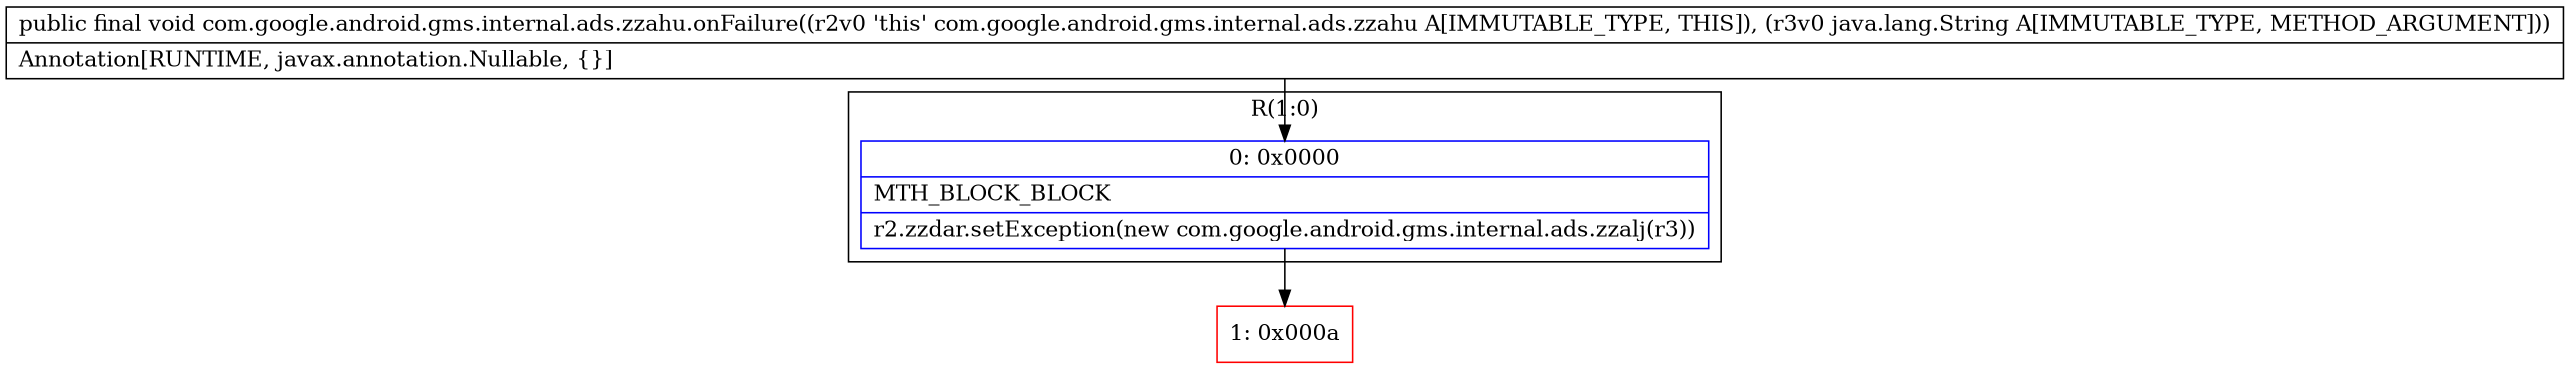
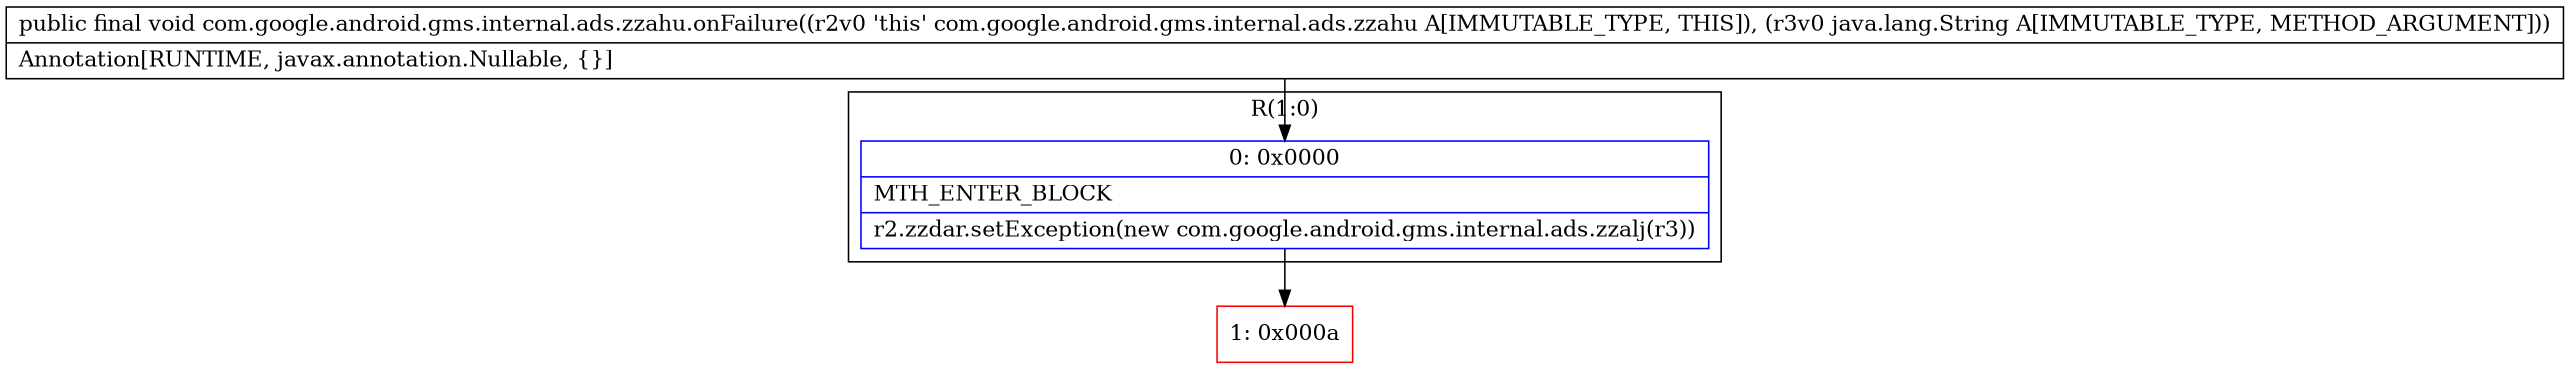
(993, 194) -> (993, 194)
